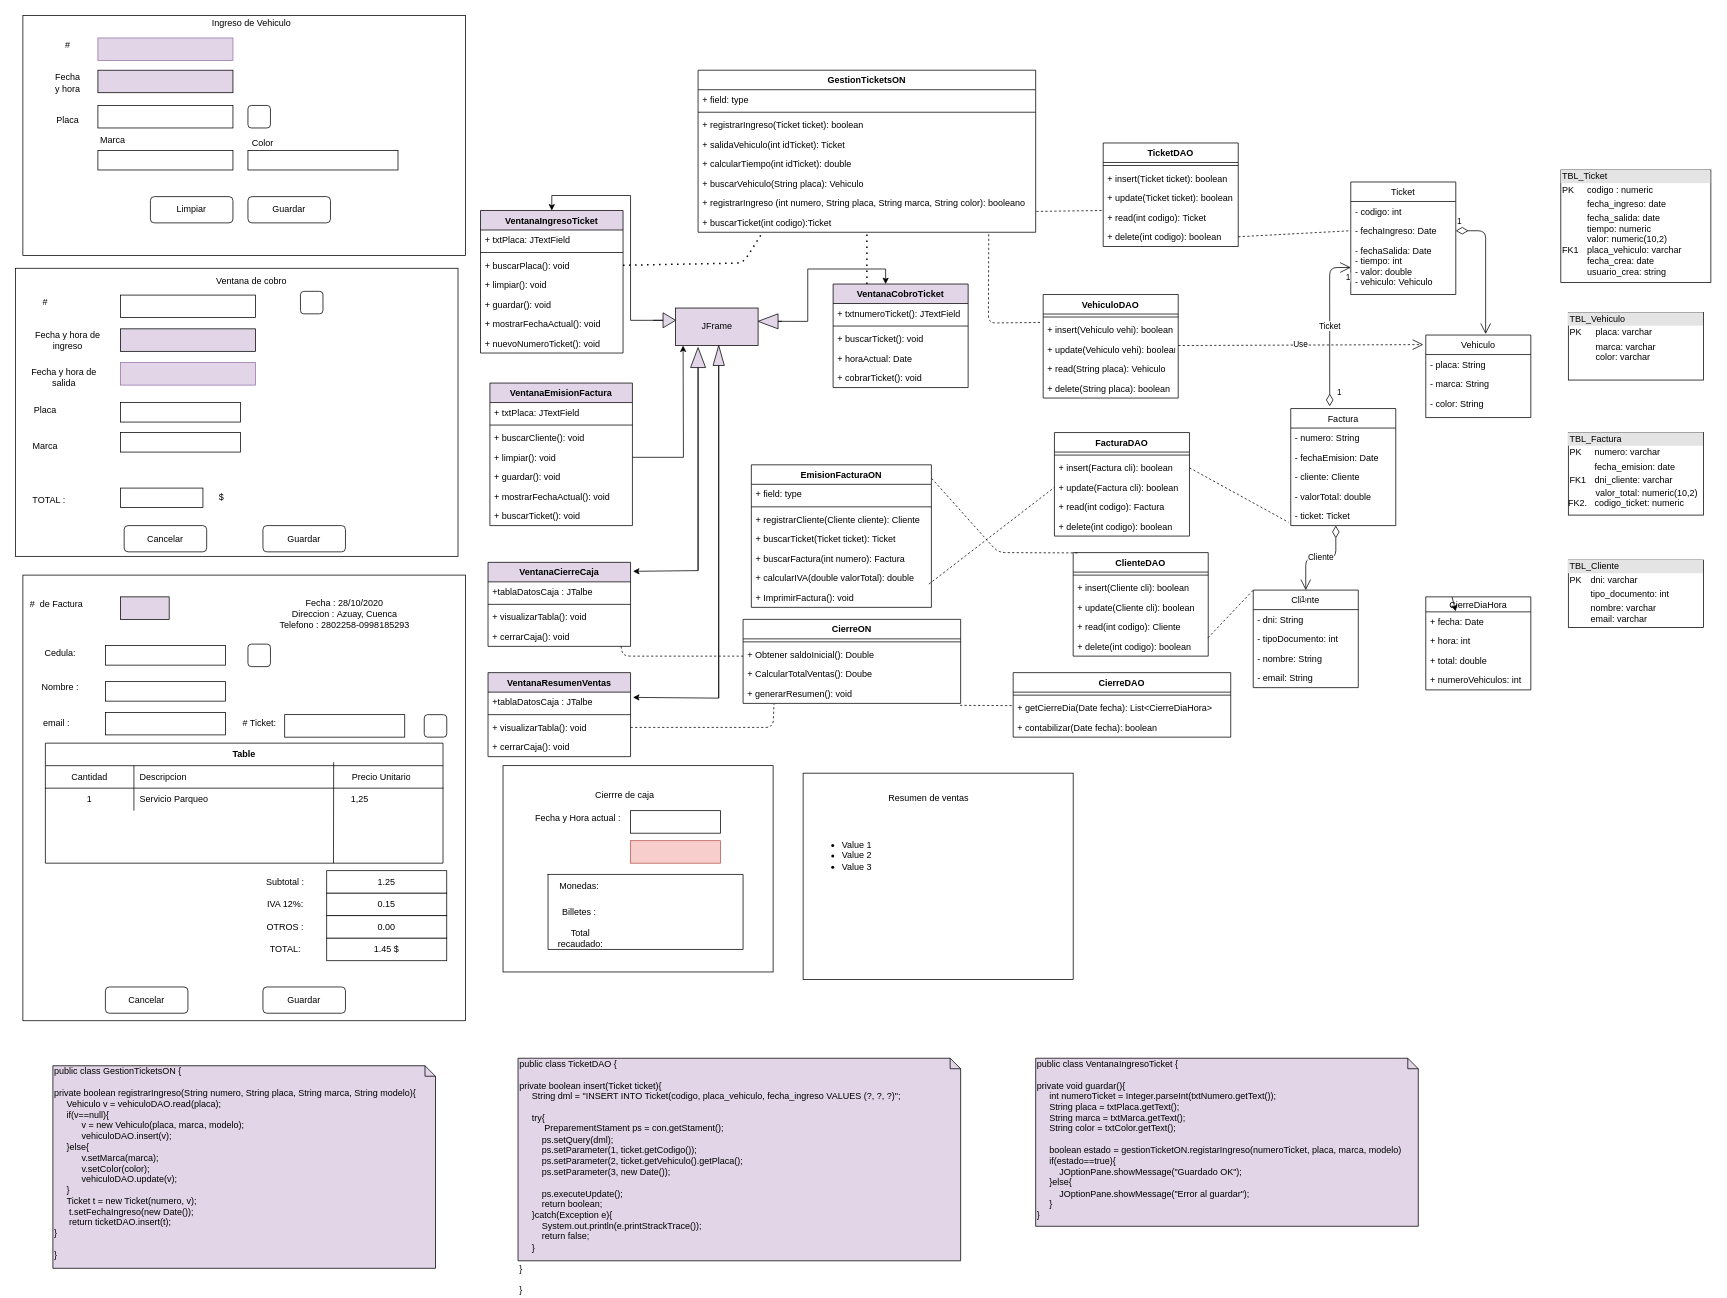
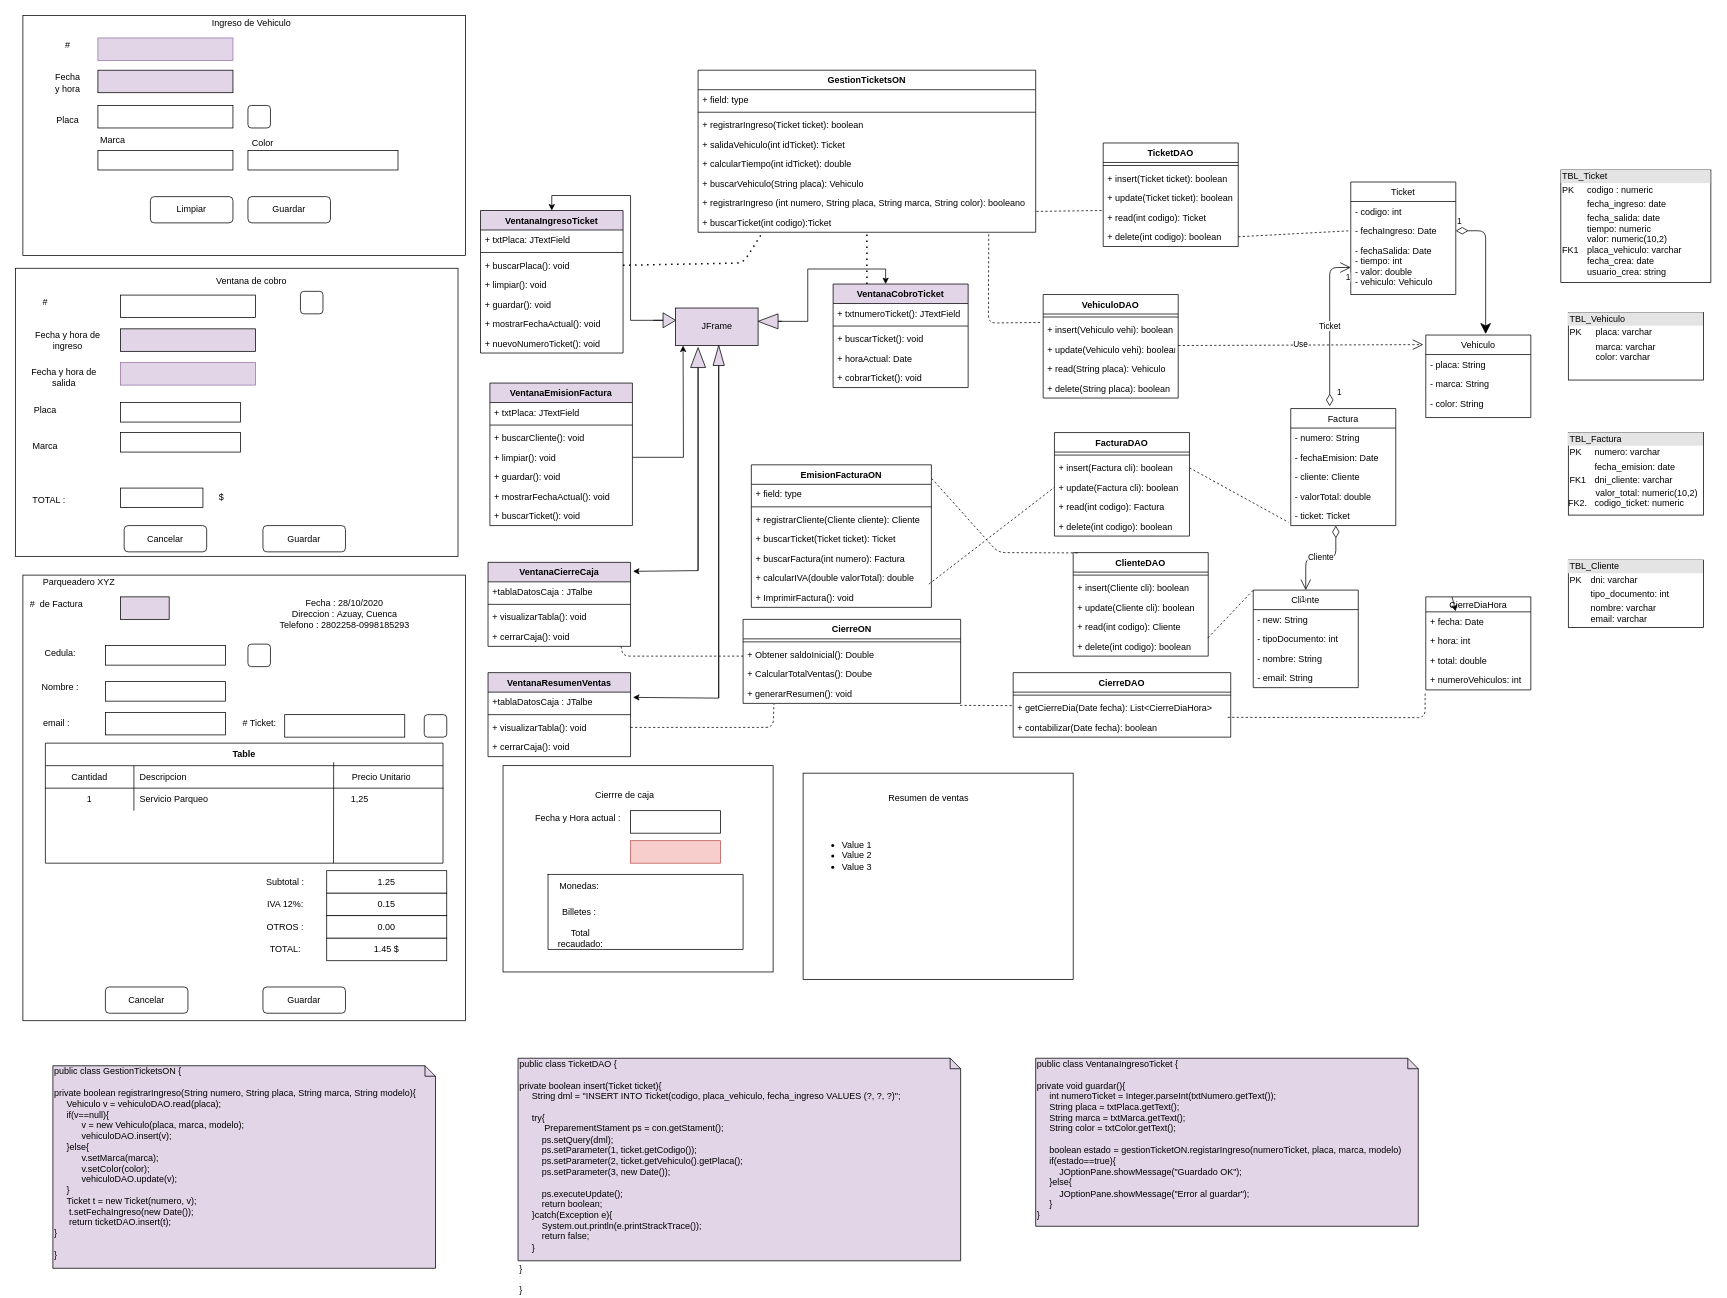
(1485, 327) -> (1485, 324)
none -> (79, 582)
(1284, 620) -> (1285, 620)
none -> (1335, 717)
